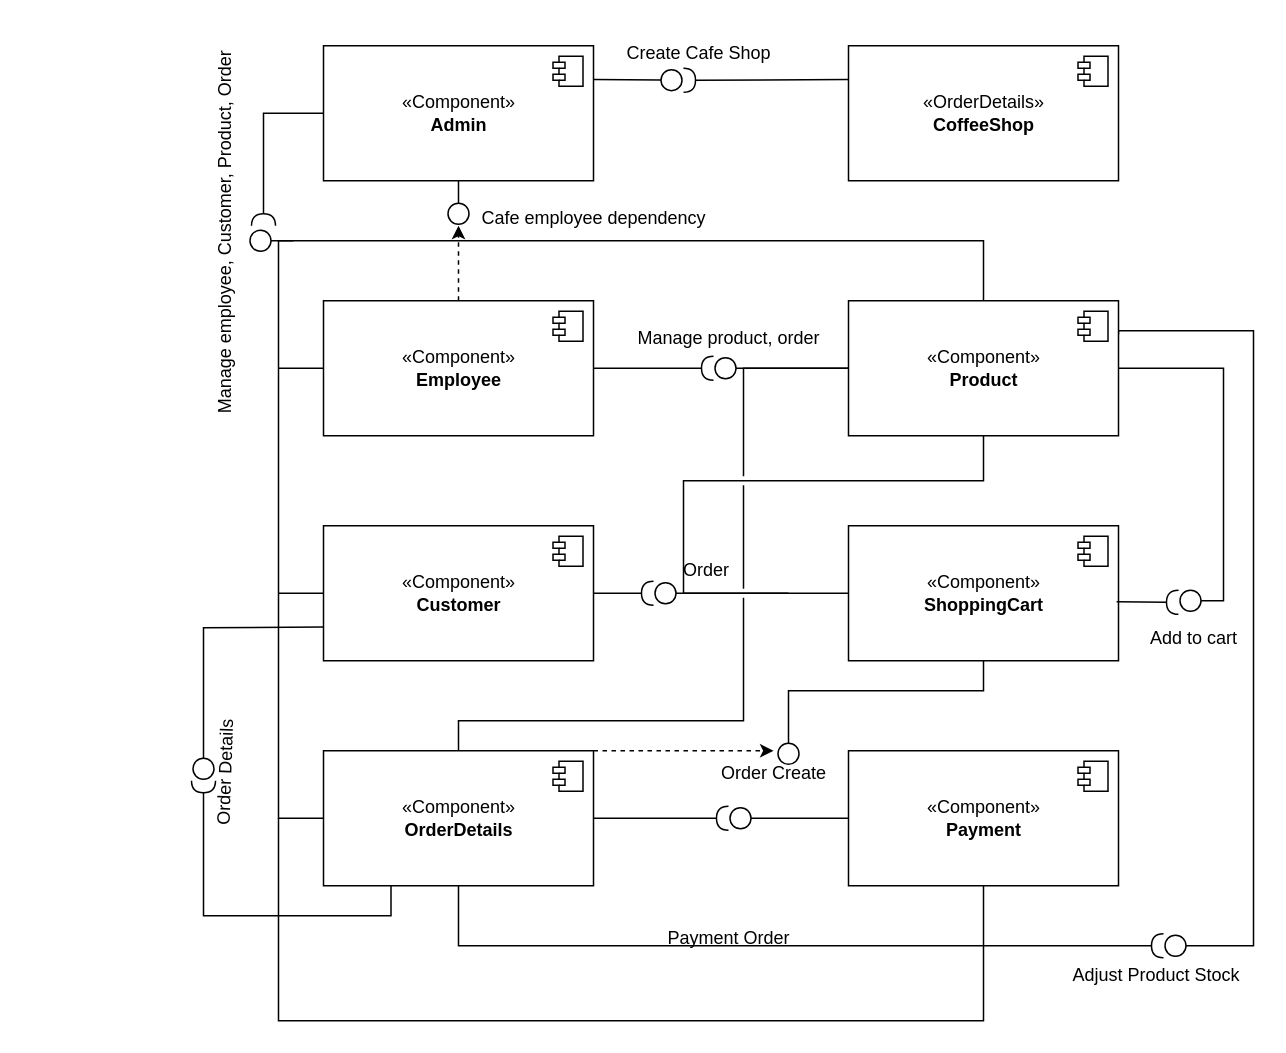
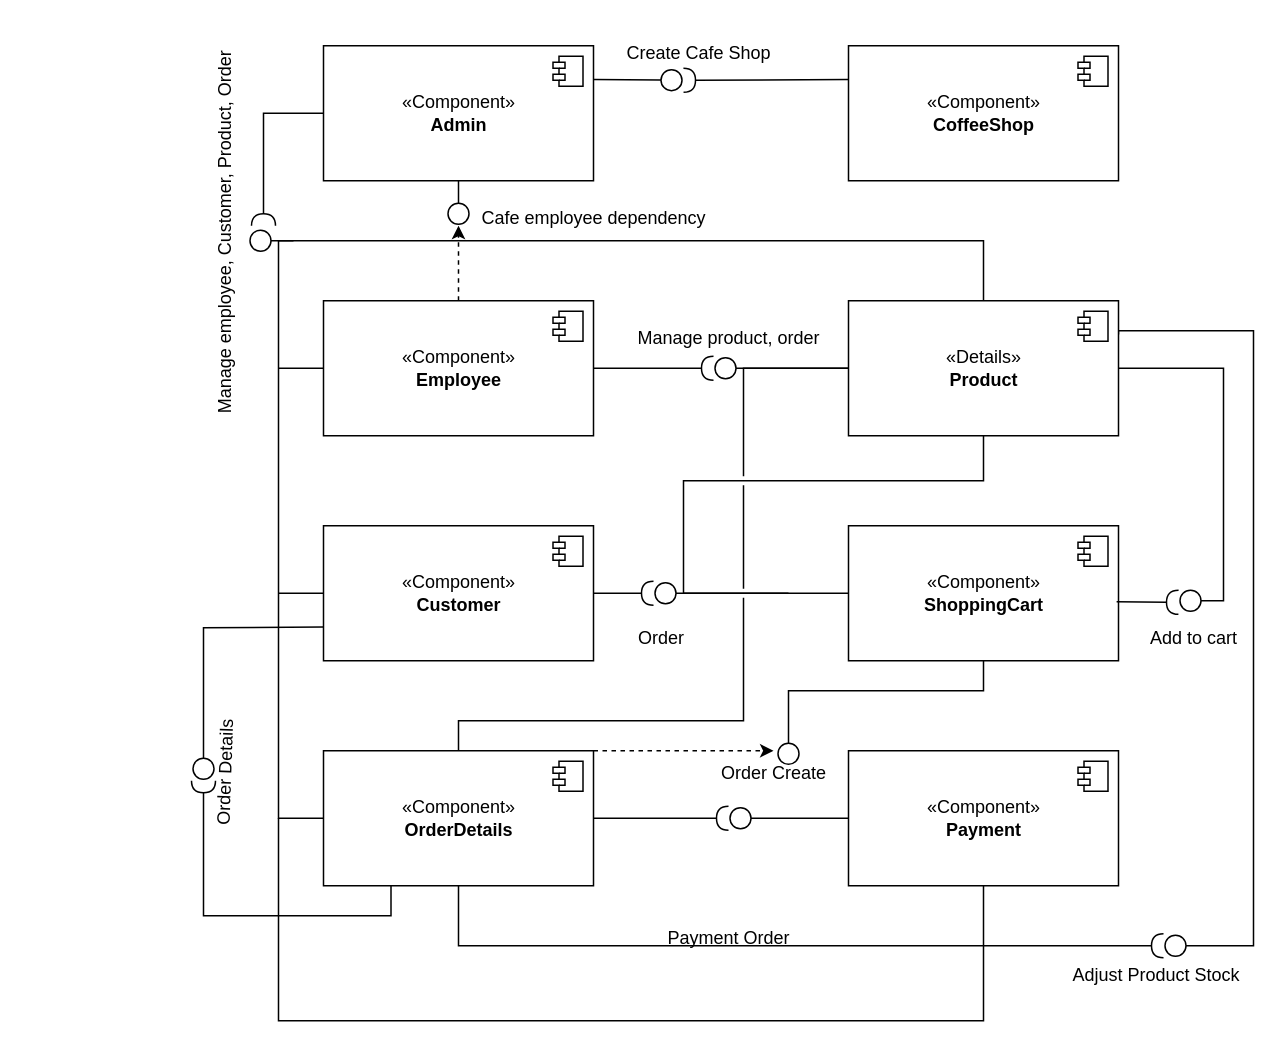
(984, 113) -> (984, 113)
(984, 368) -> (984, 368)
(706, 571) -> (661, 638)
